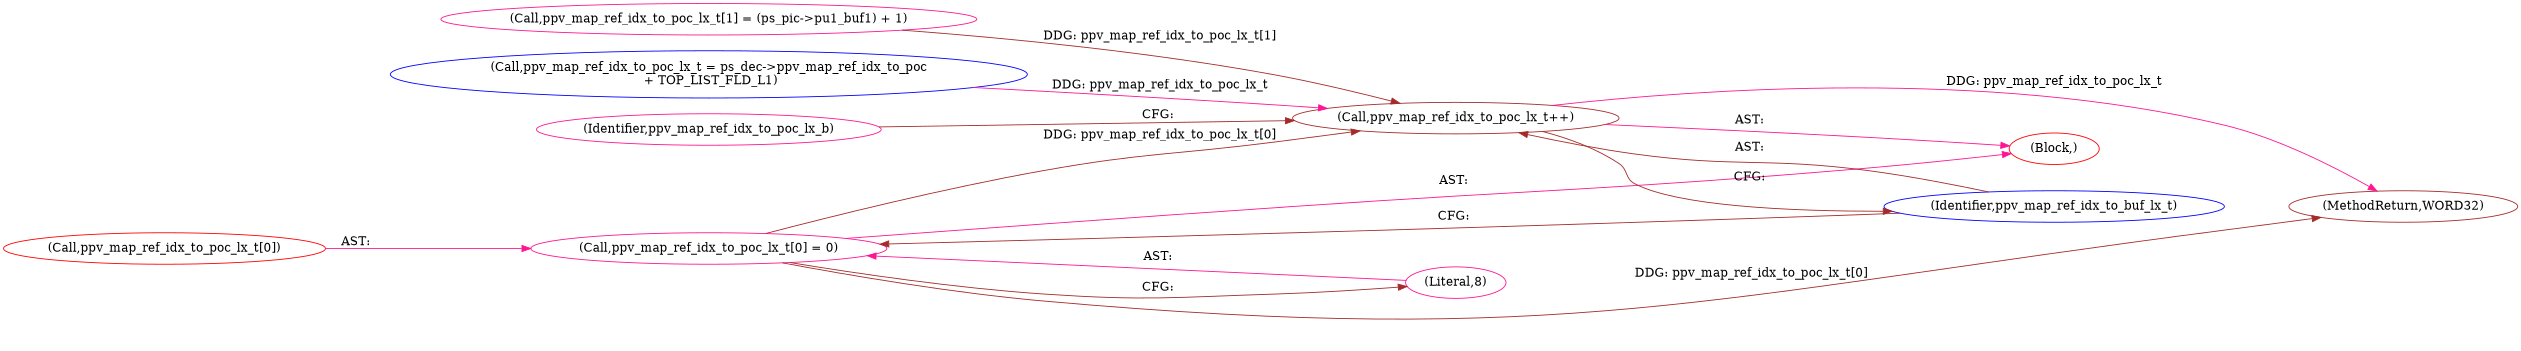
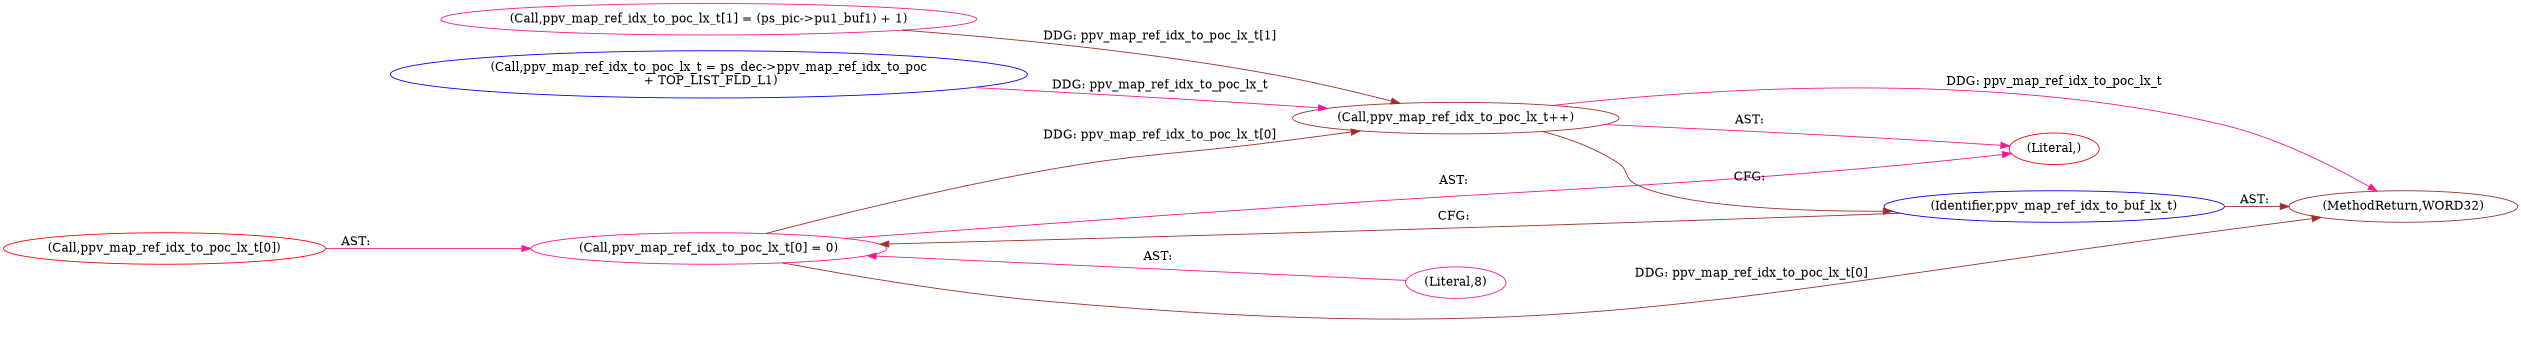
(709, 130) -> none
(2054, 149) -> (2054, 149)
(1758, 163) -> (2252, 206)
(1093, 297) -> none
